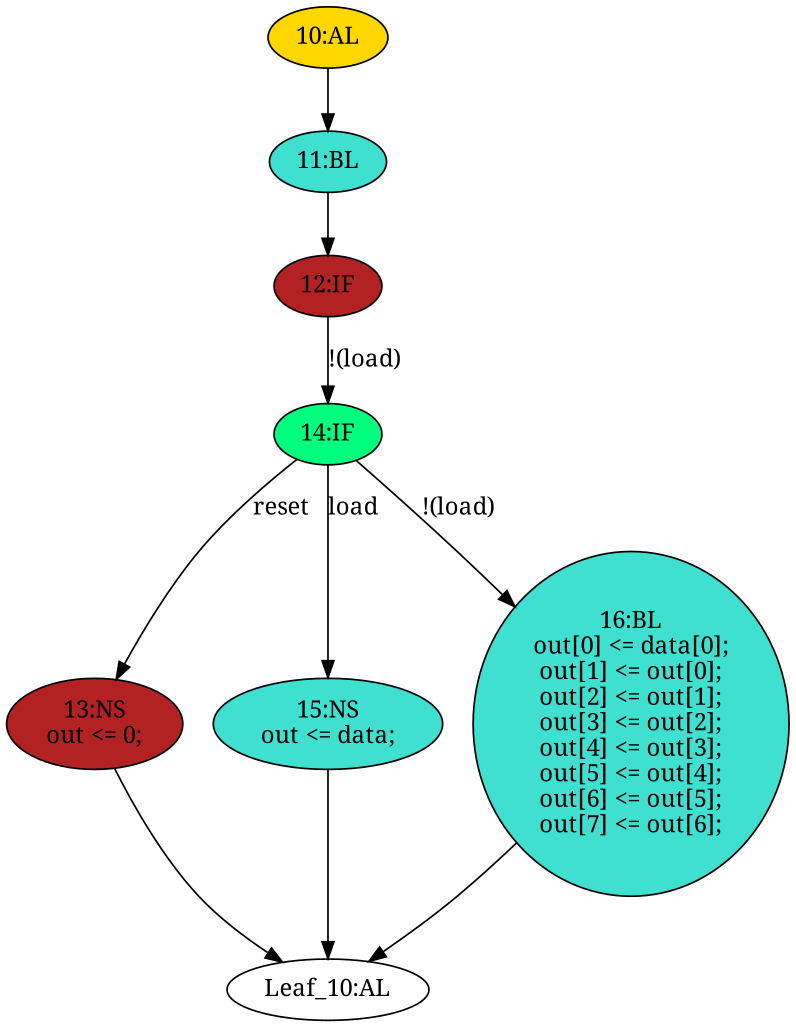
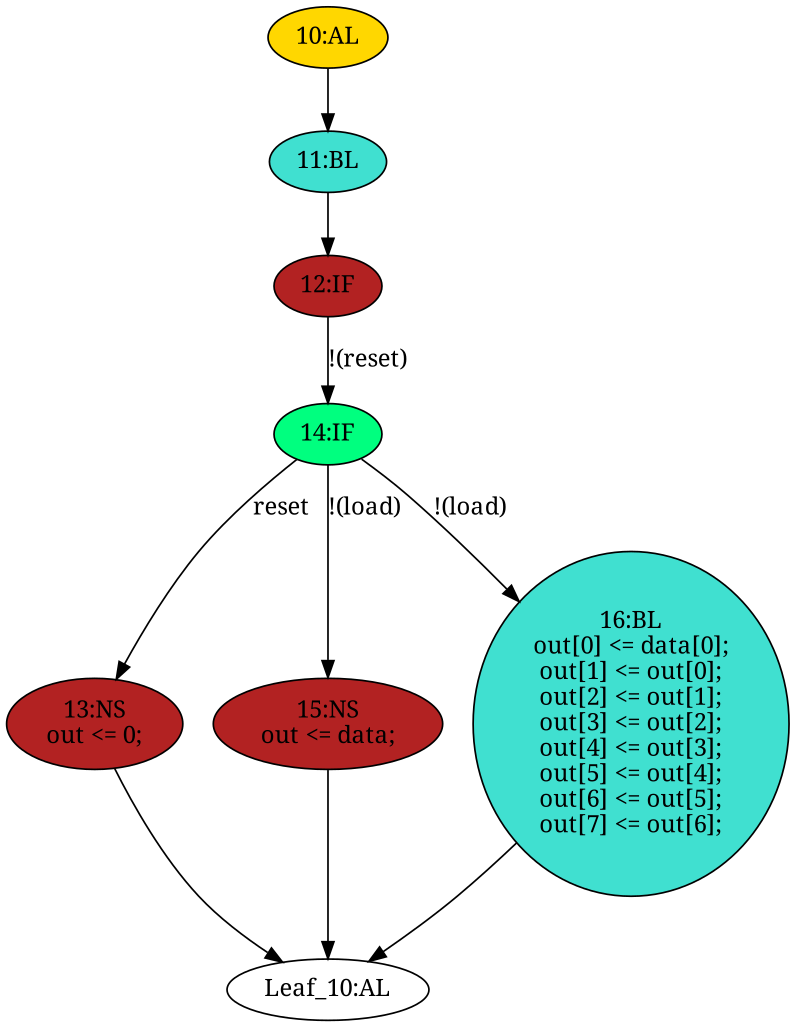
(365, 360) -> (368, 360)
(354, 508) -> (365, 508)
(328, 724) -> (328, 724)
